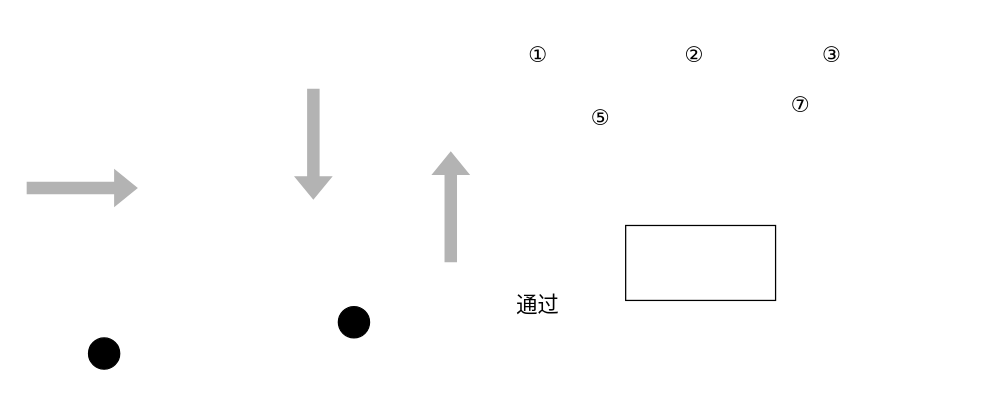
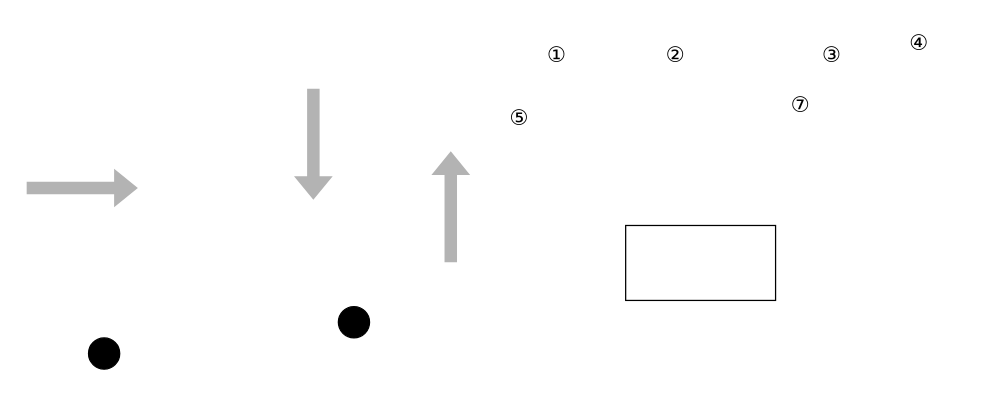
none -> (919, 44)
(538, 57) -> (557, 57)
(694, 57) -> (676, 57)
(601, 119) -> (519, 119)
(538, 307) -> none
